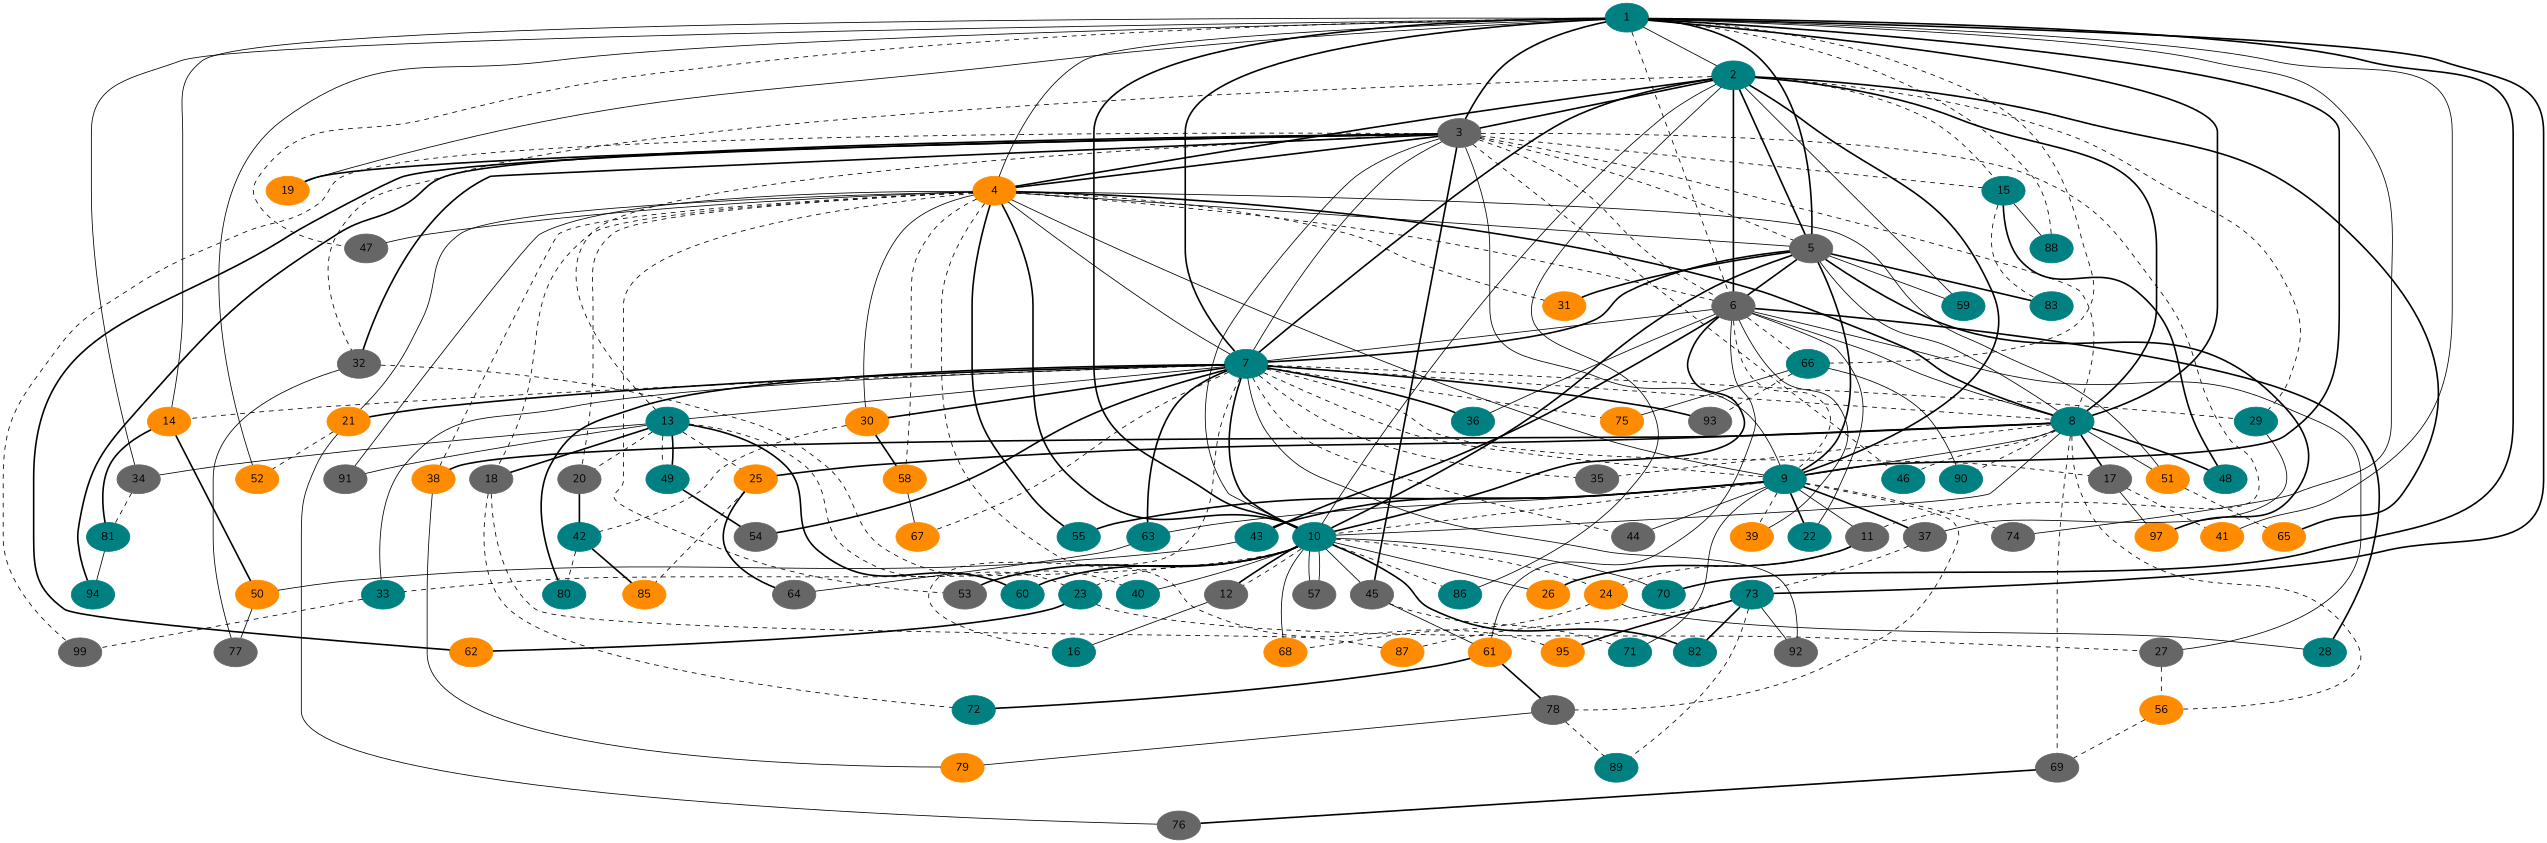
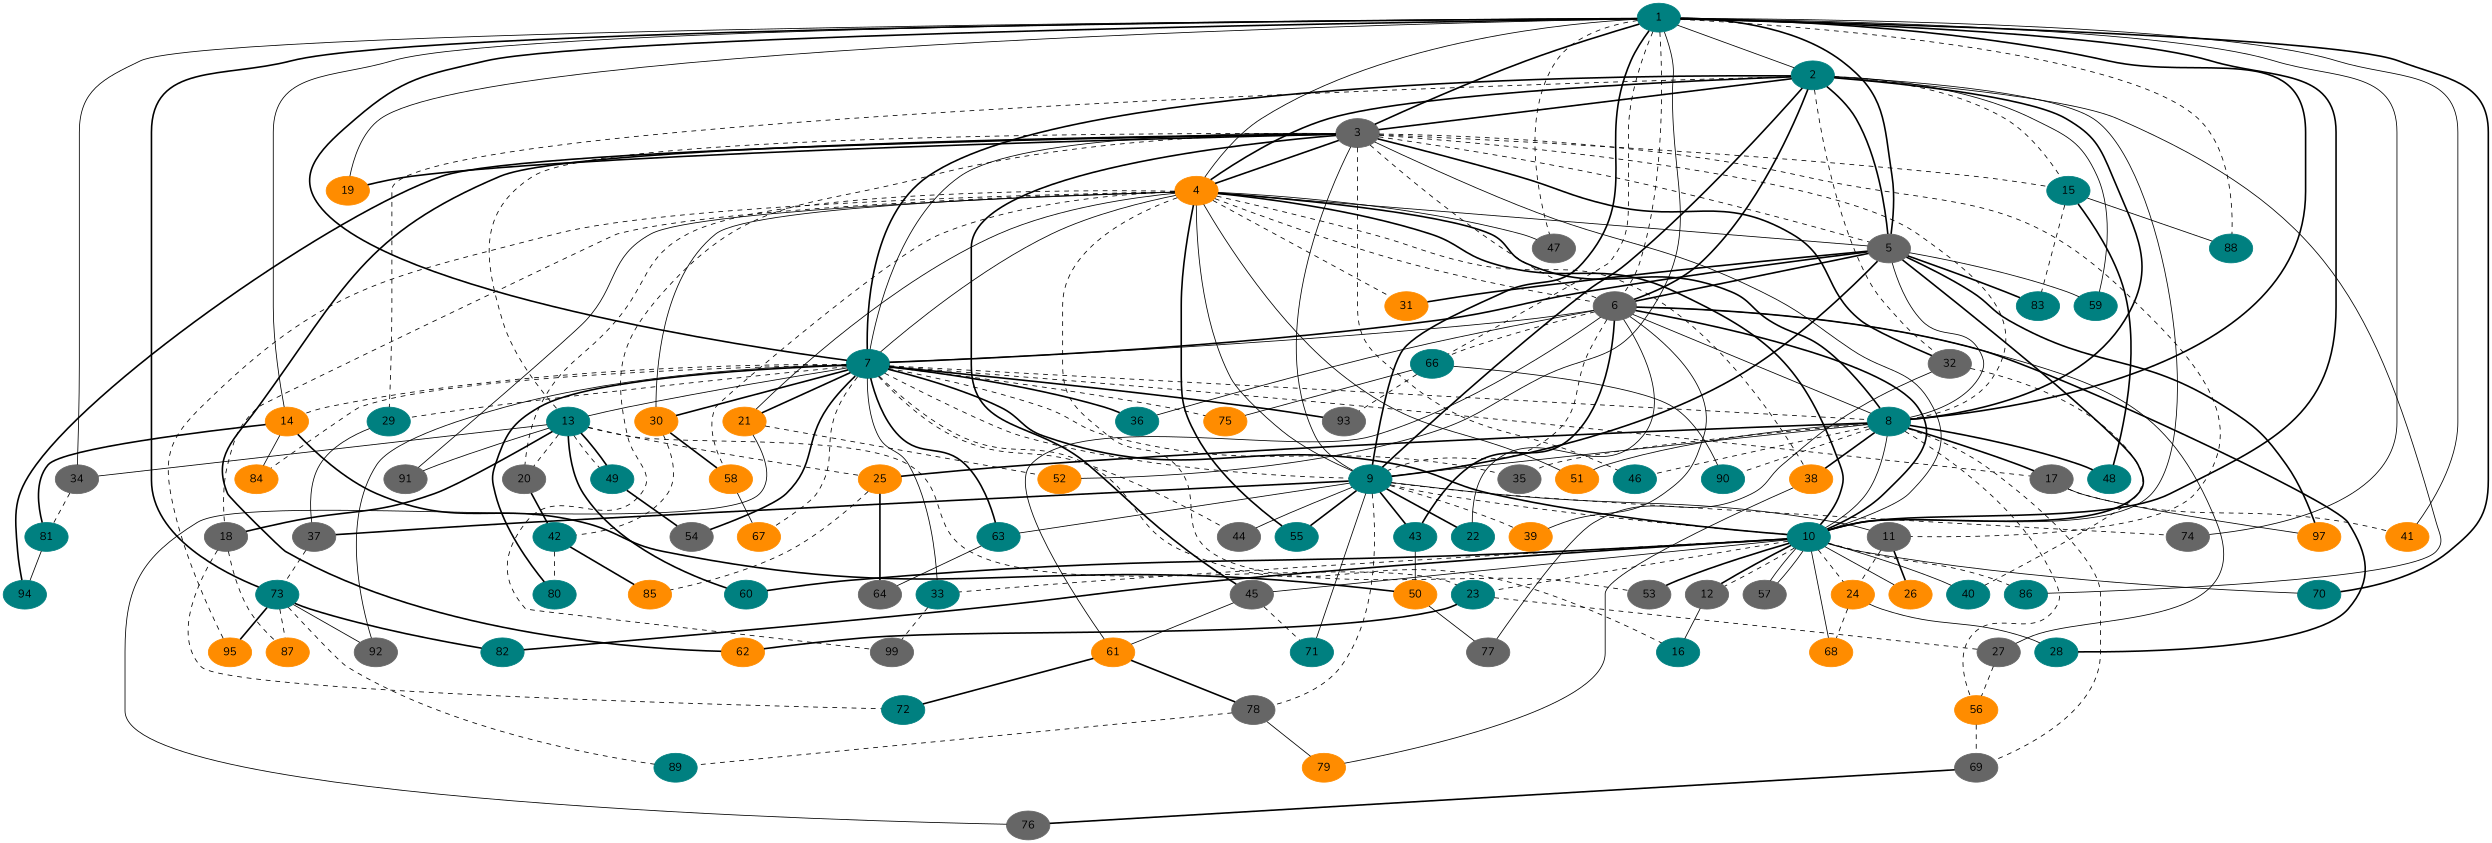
none -> (256, 479)
(2284, 537) -> none
